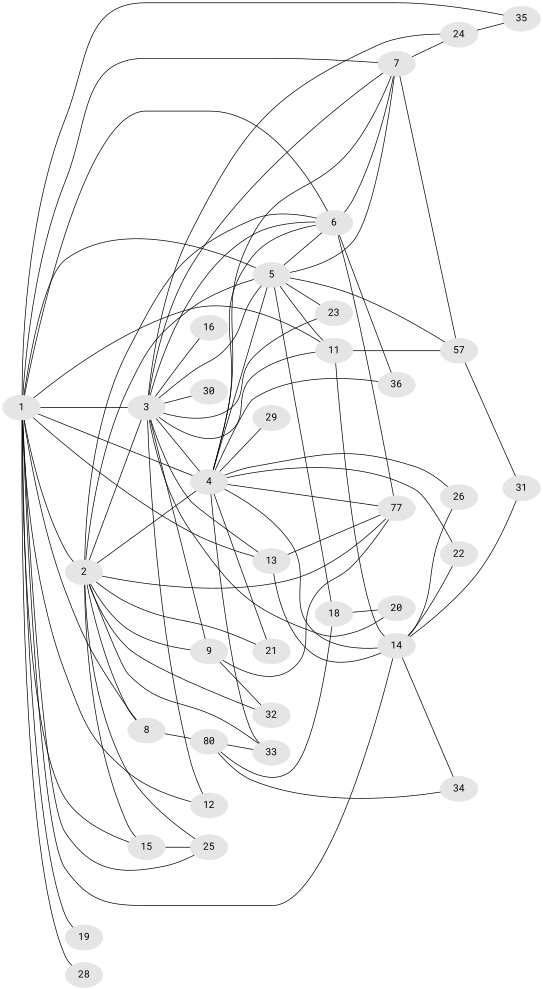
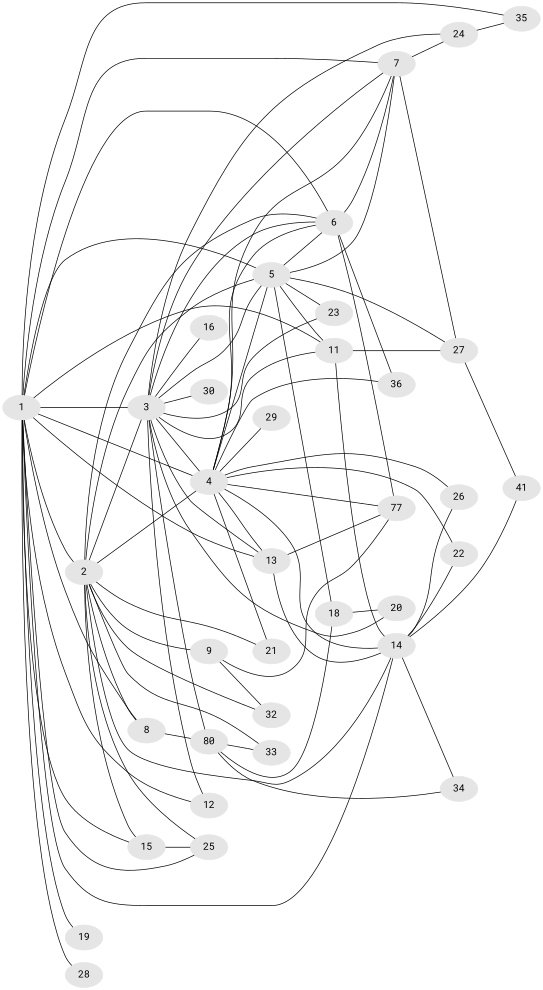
(459, 351) -> (459, 351)
(522, 488) -> (522, 488)
(179, 535) -> (173, 576)
(253, 586) -> (203, 774)
(226, 621) -> (240, 522)
